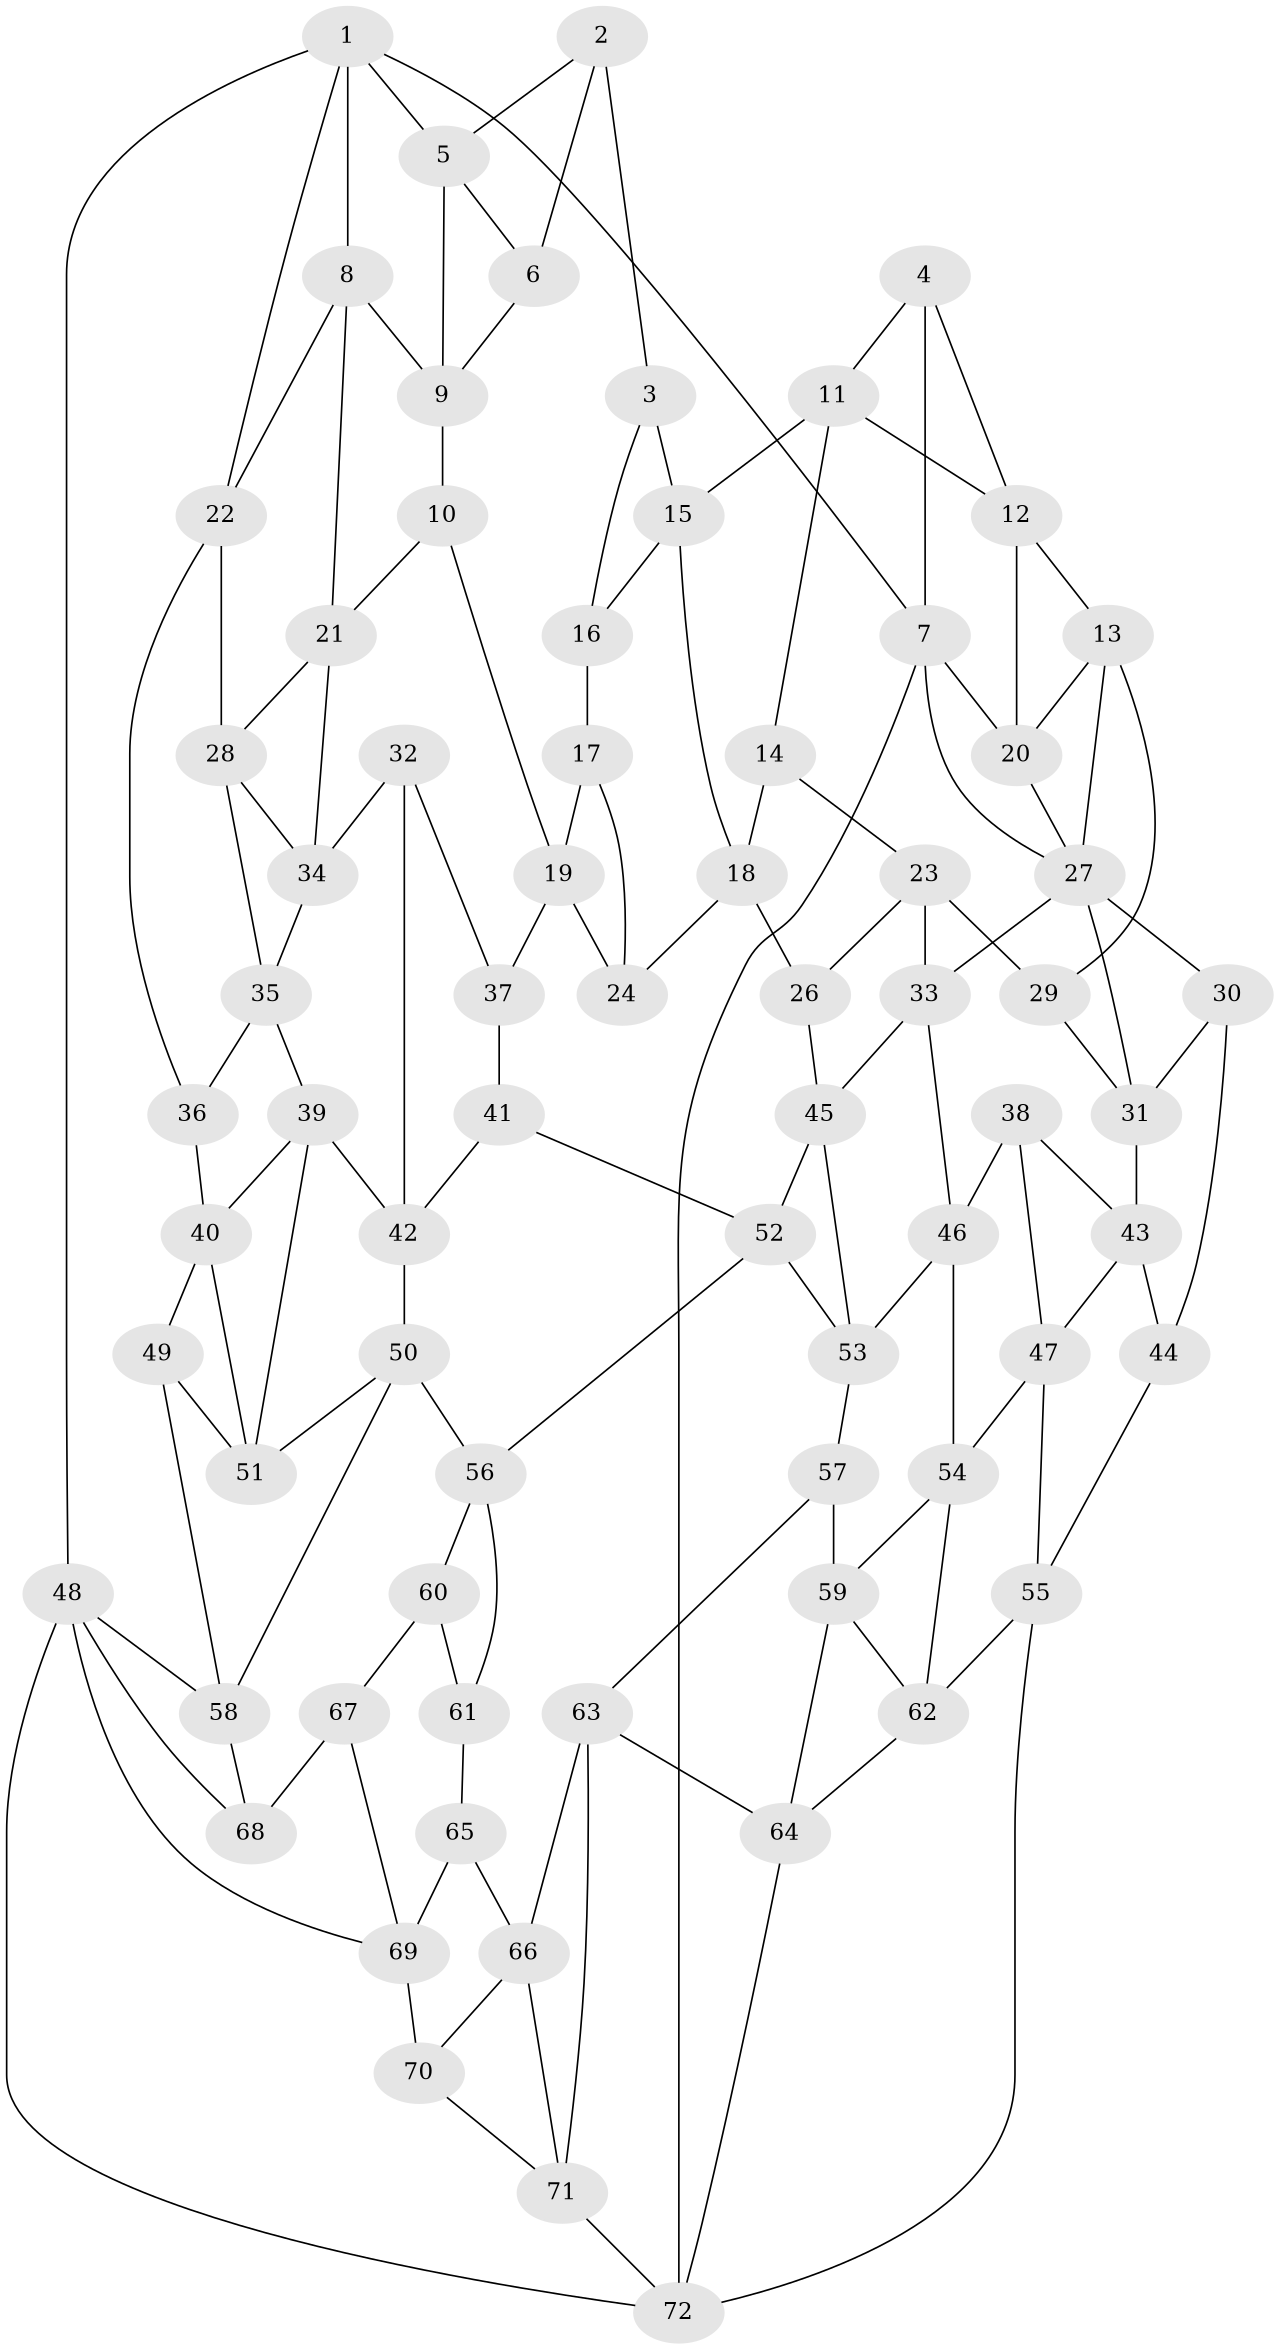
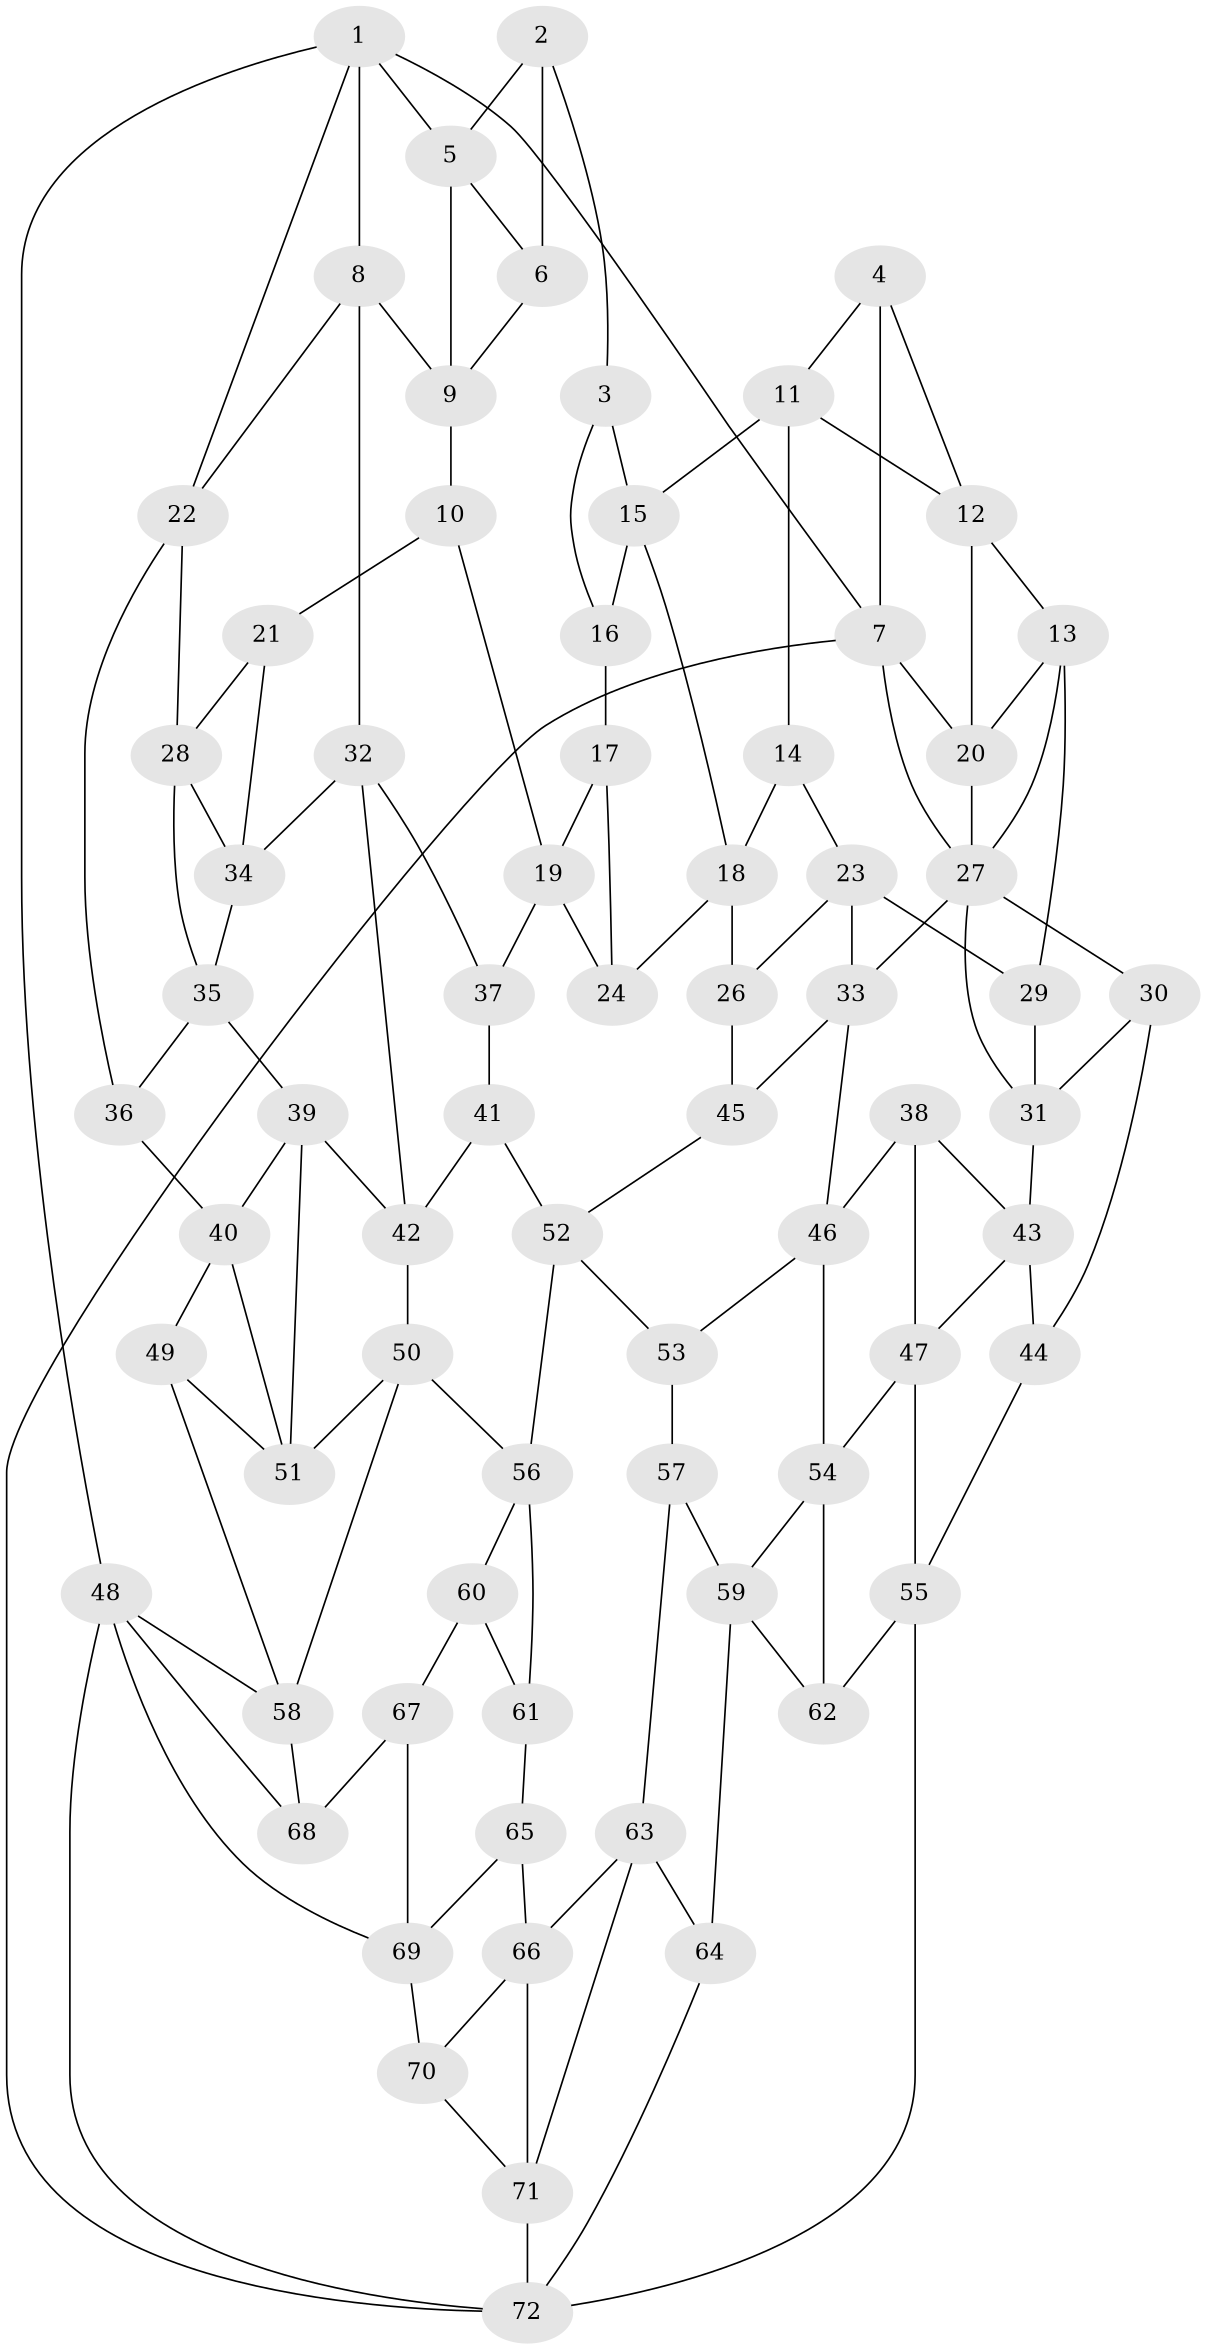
(339, 456) -> (359, 516)
(837, 1235) -> none
(854, 1774) -> none
